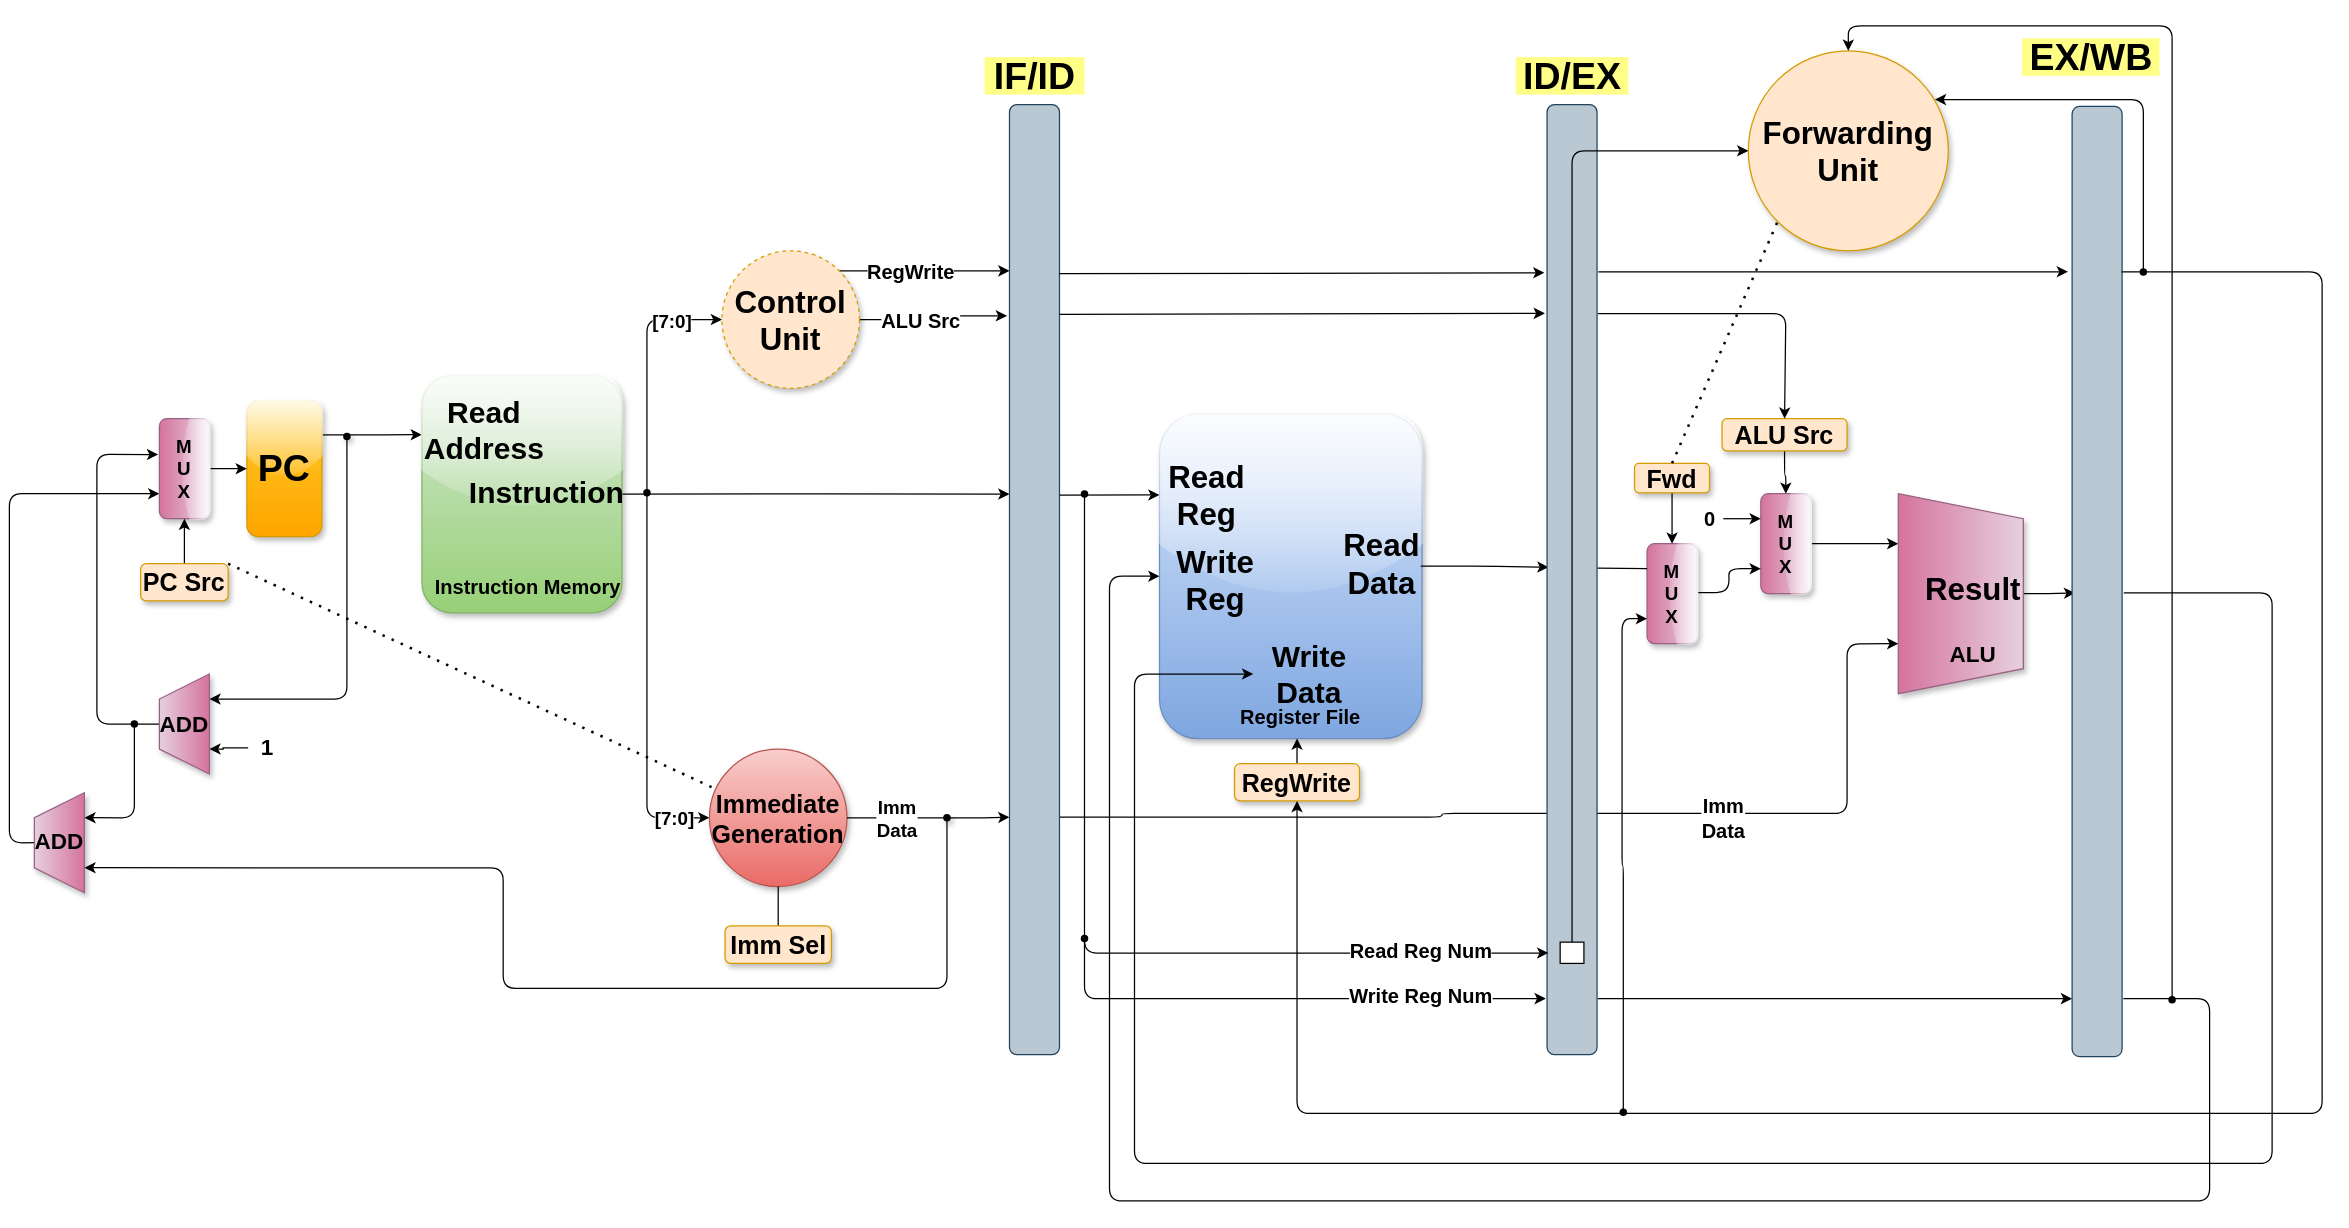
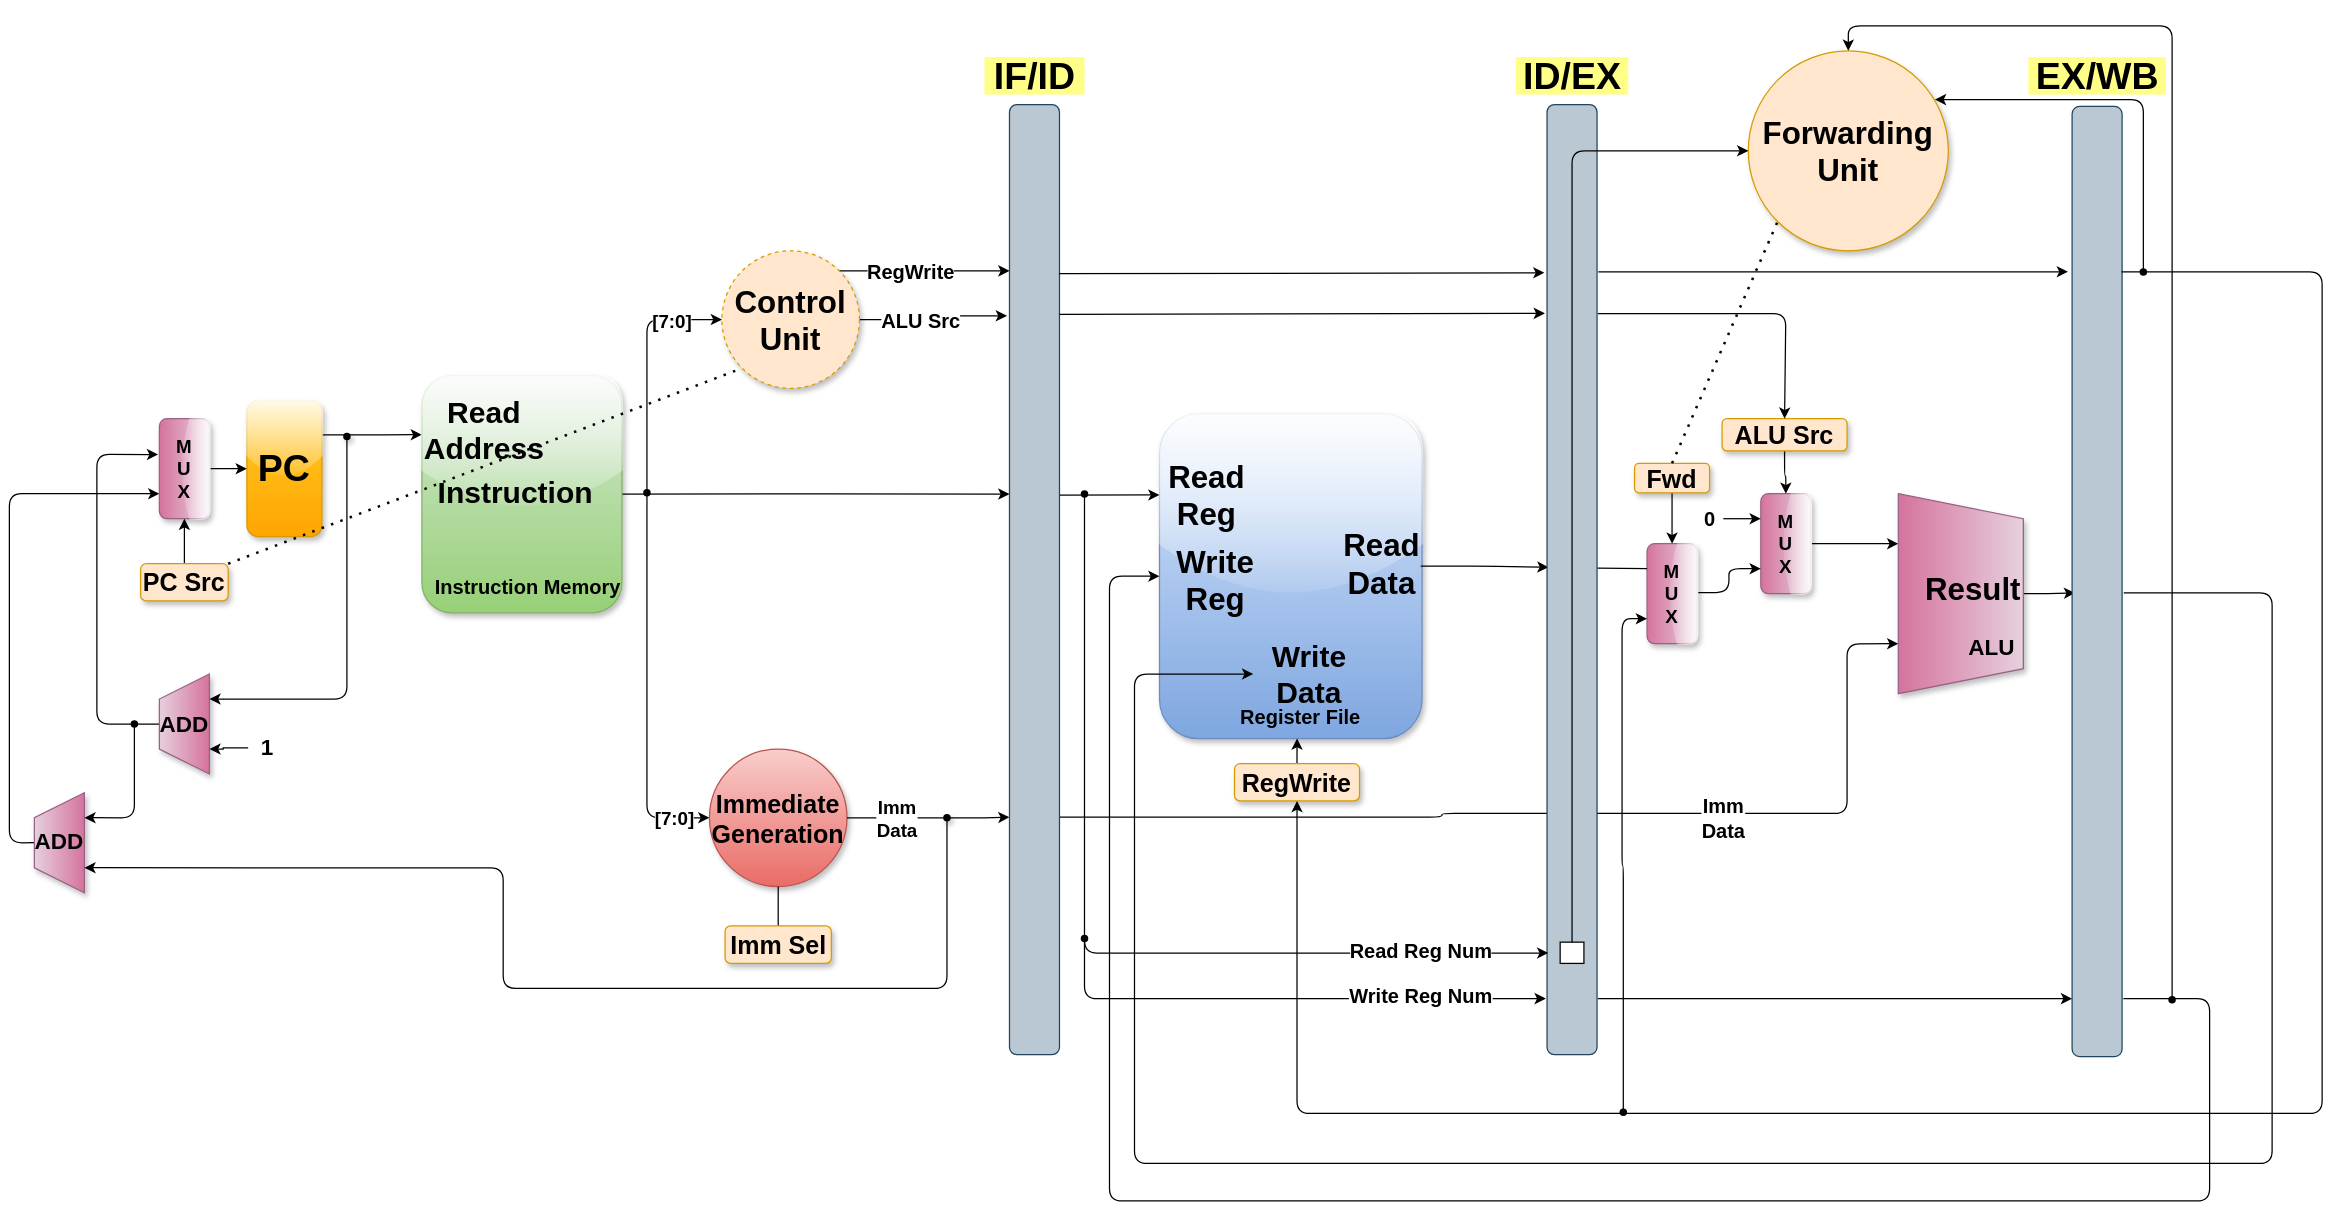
(2091, 57) -> (2097, 76)
(547, 493) -> (516, 493)
(1973, 655) -> (1992, 648)
(495, 687) -> (482, 467)
